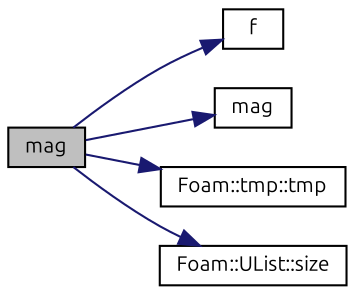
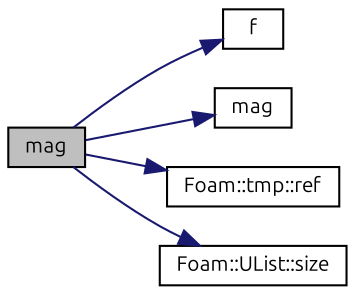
(253, 187) -> (253, 187)
